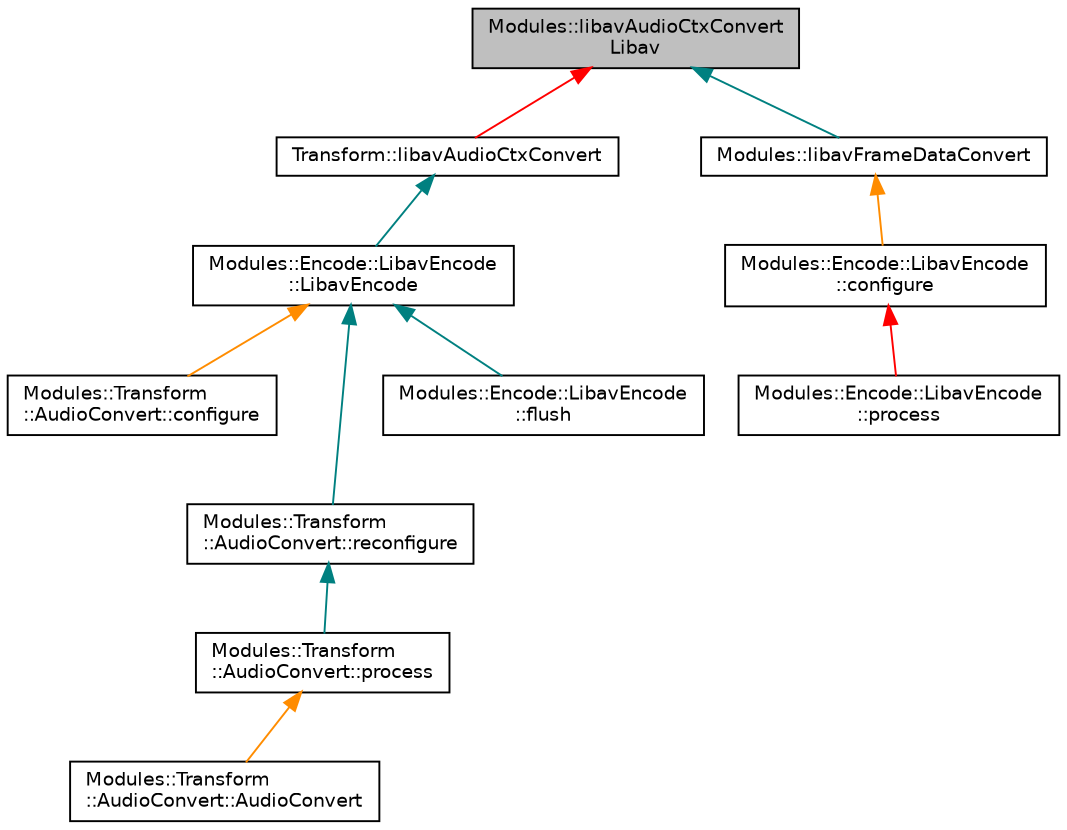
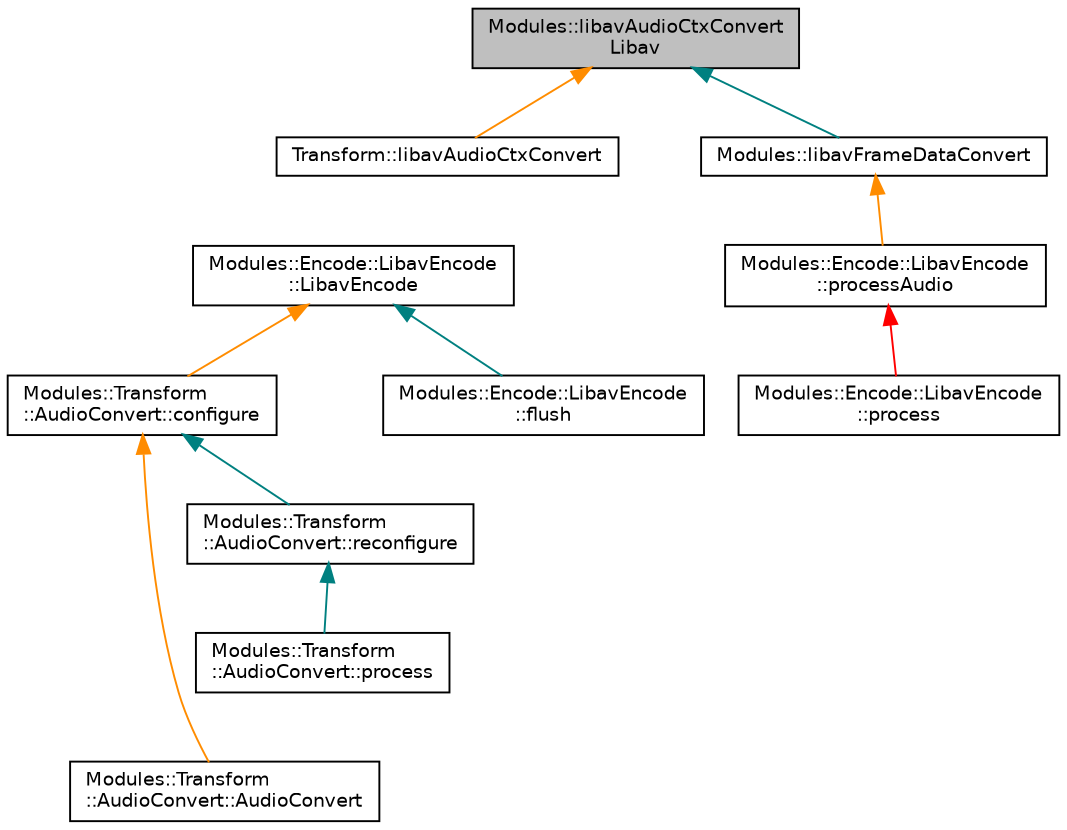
(525, 108) -> (525, 108)
(399, 218) -> none
(886, 276) -> (886, 276)
(341, 415) -> (245, 475)
(268, 735) -> (161, 612)
